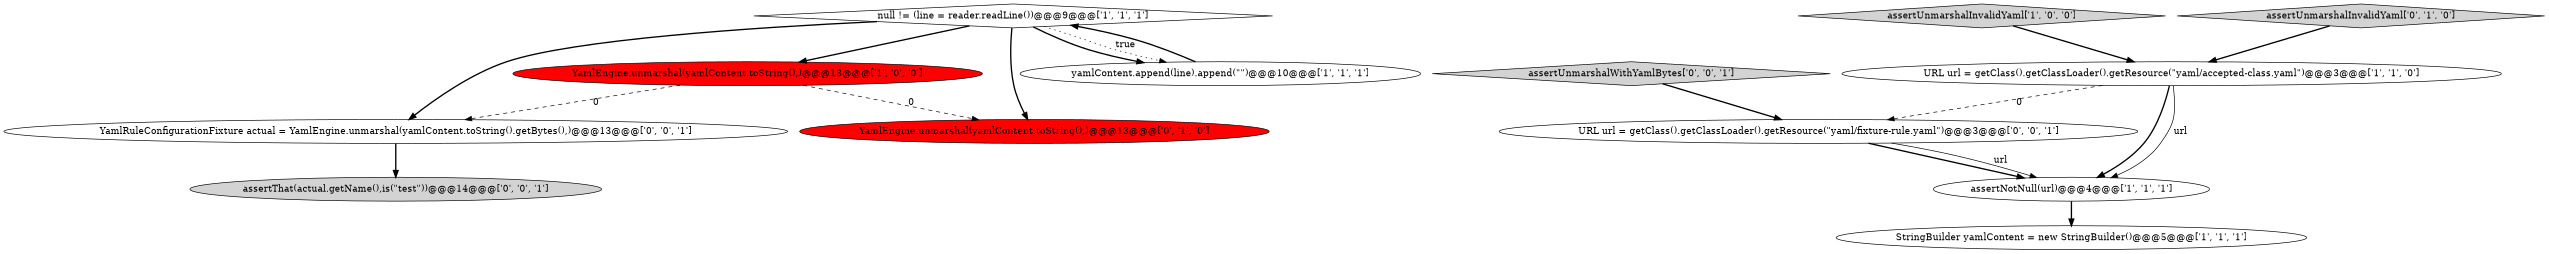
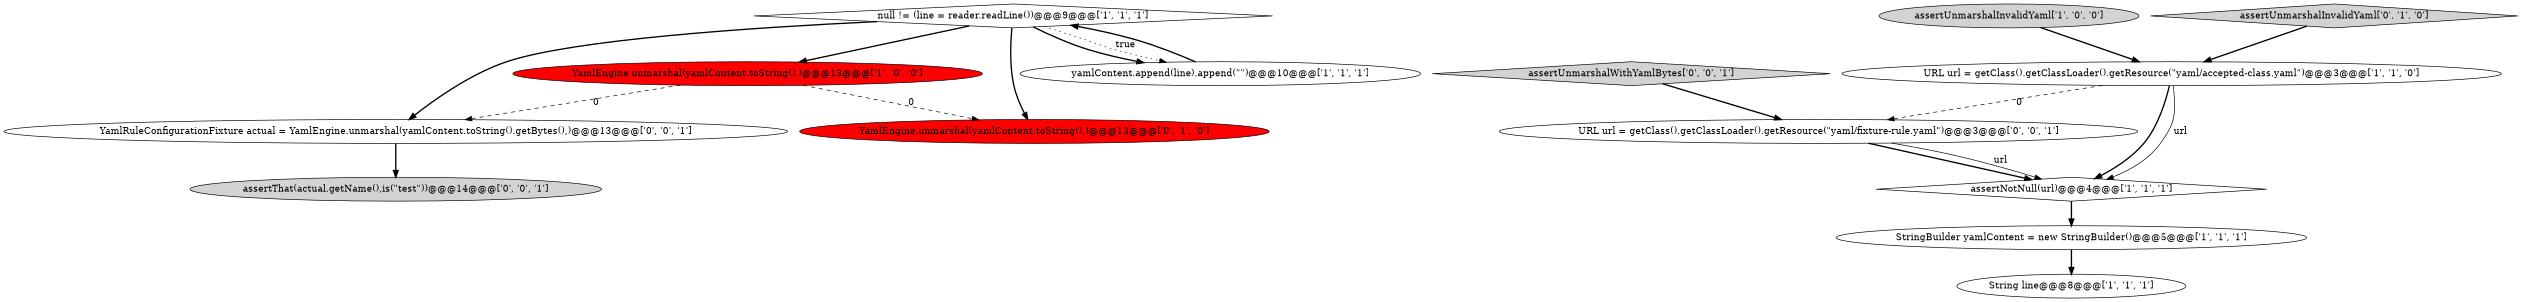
(1982, 16) -> (2009, 16)
(2071, 189) -> (2071, 189)
none -> (2071, 286)
